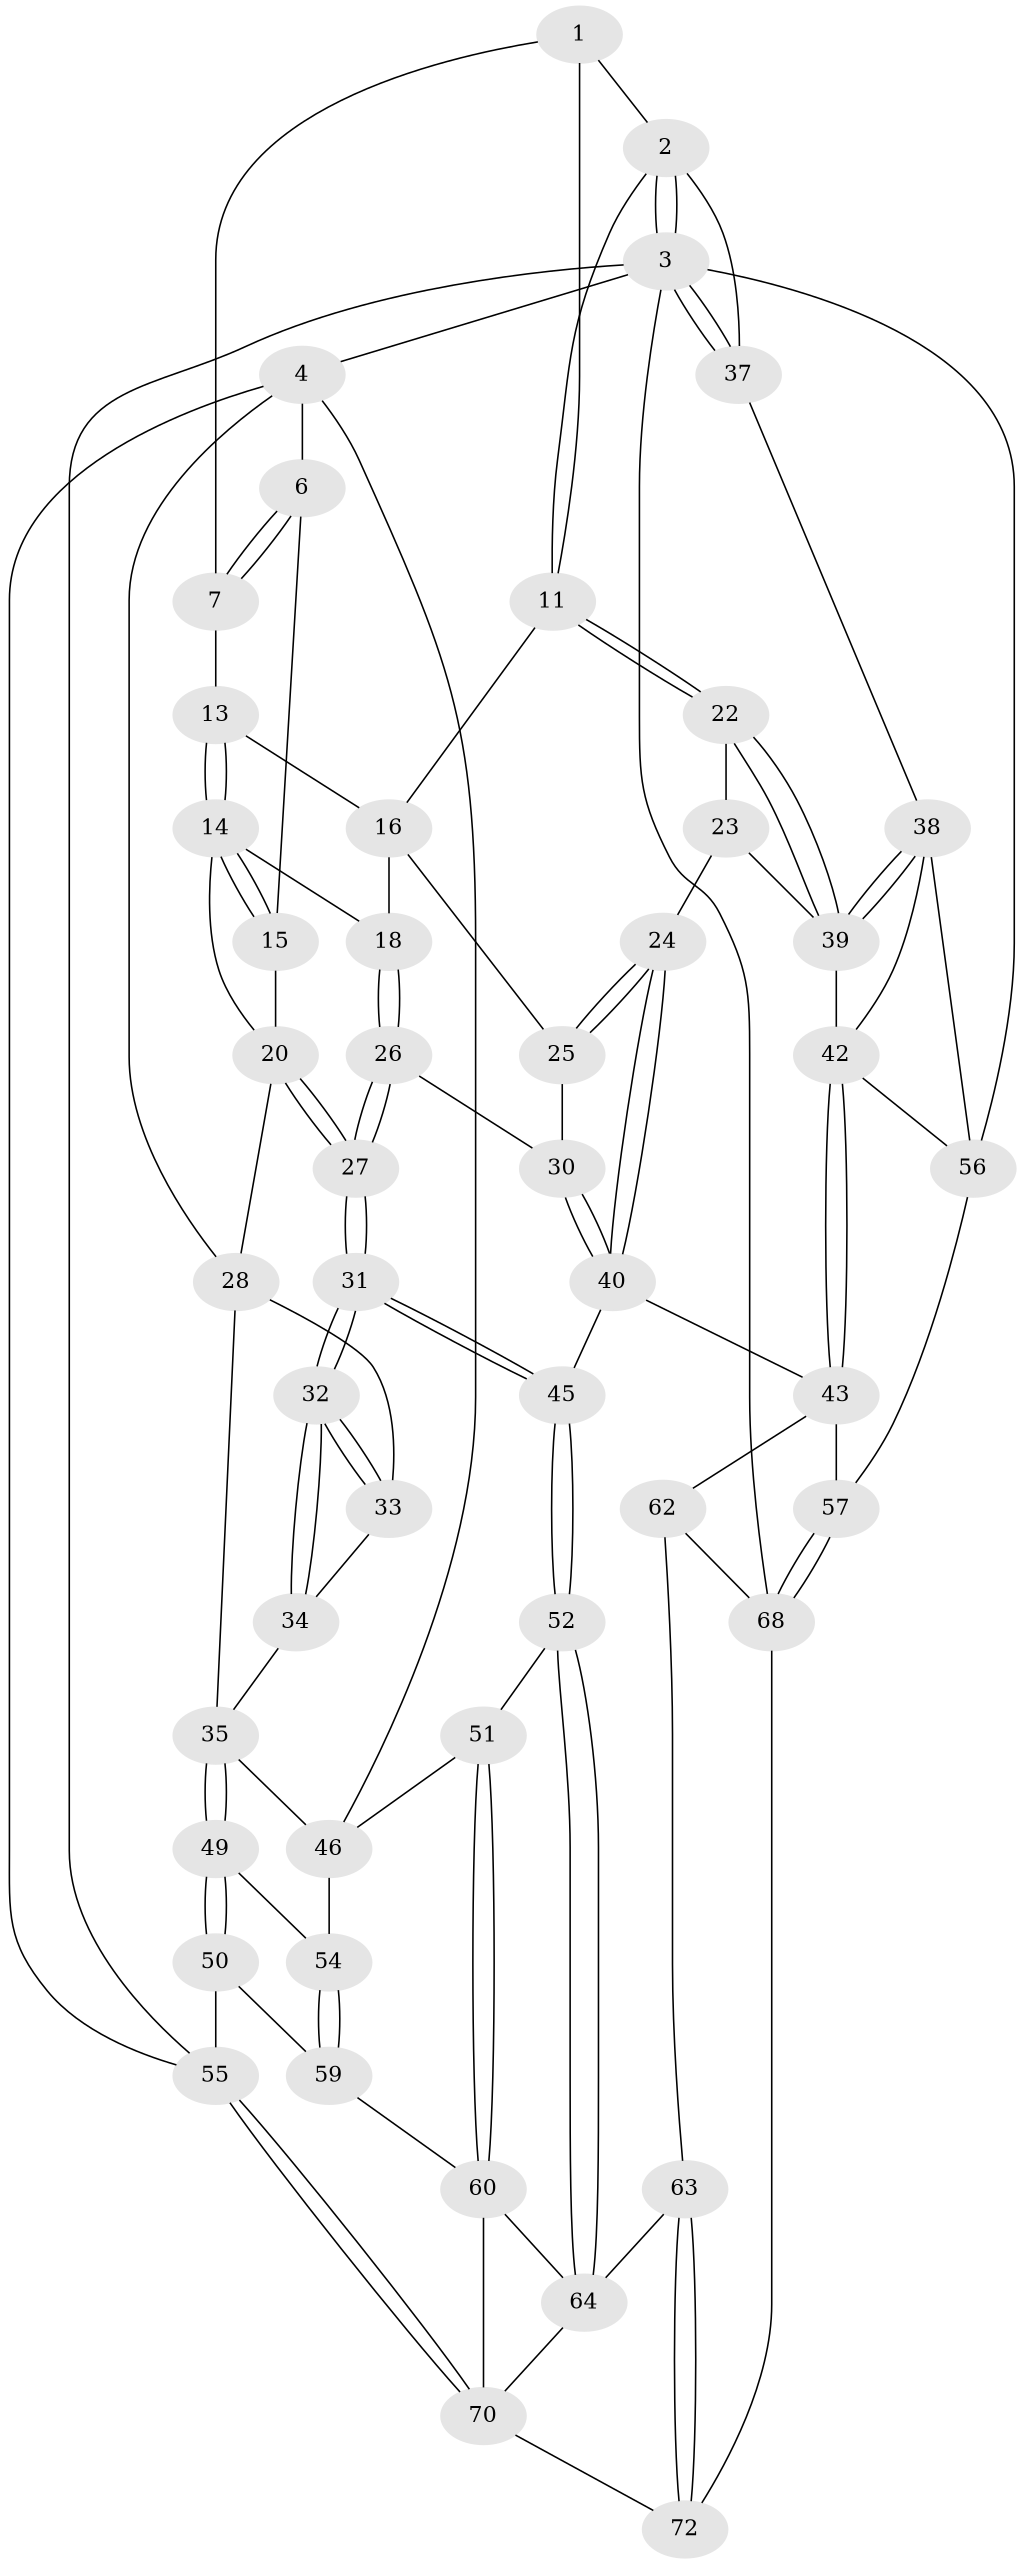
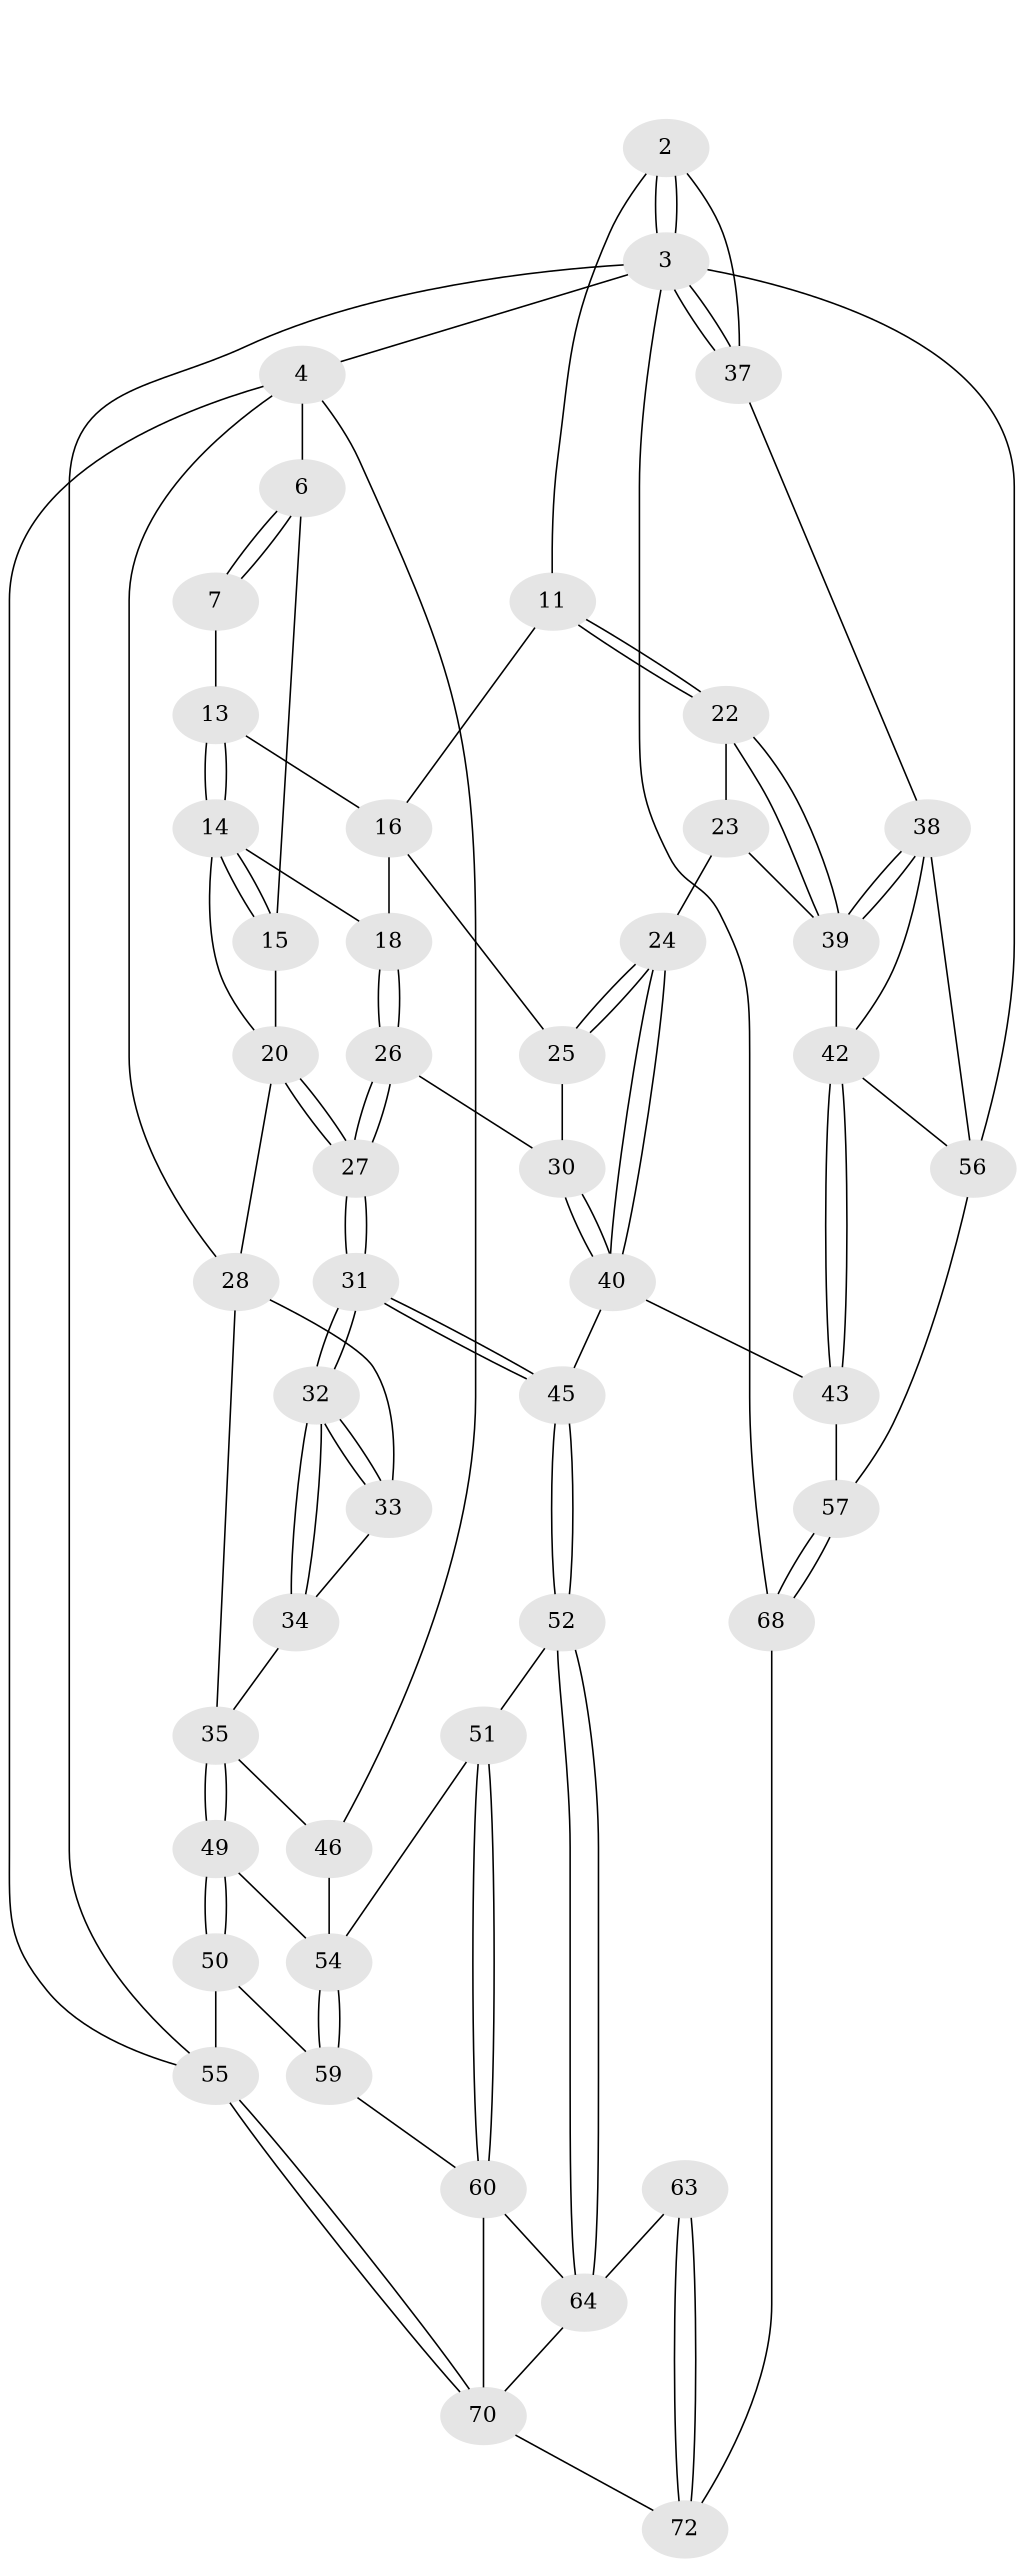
(580, 35) -> none
(663, 1509) -> none
(406, 1792) -> (406, 1849)
